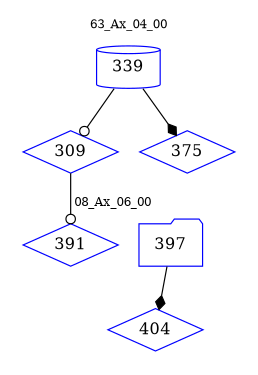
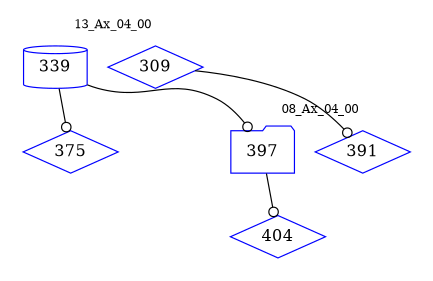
(129, 25) -> (113, 25)
(156, 106) -> (62, 106)
(101, 108) -> (171, 89)
(113, 203) -> (320, 110)
(164, 281) -> (270, 190)
